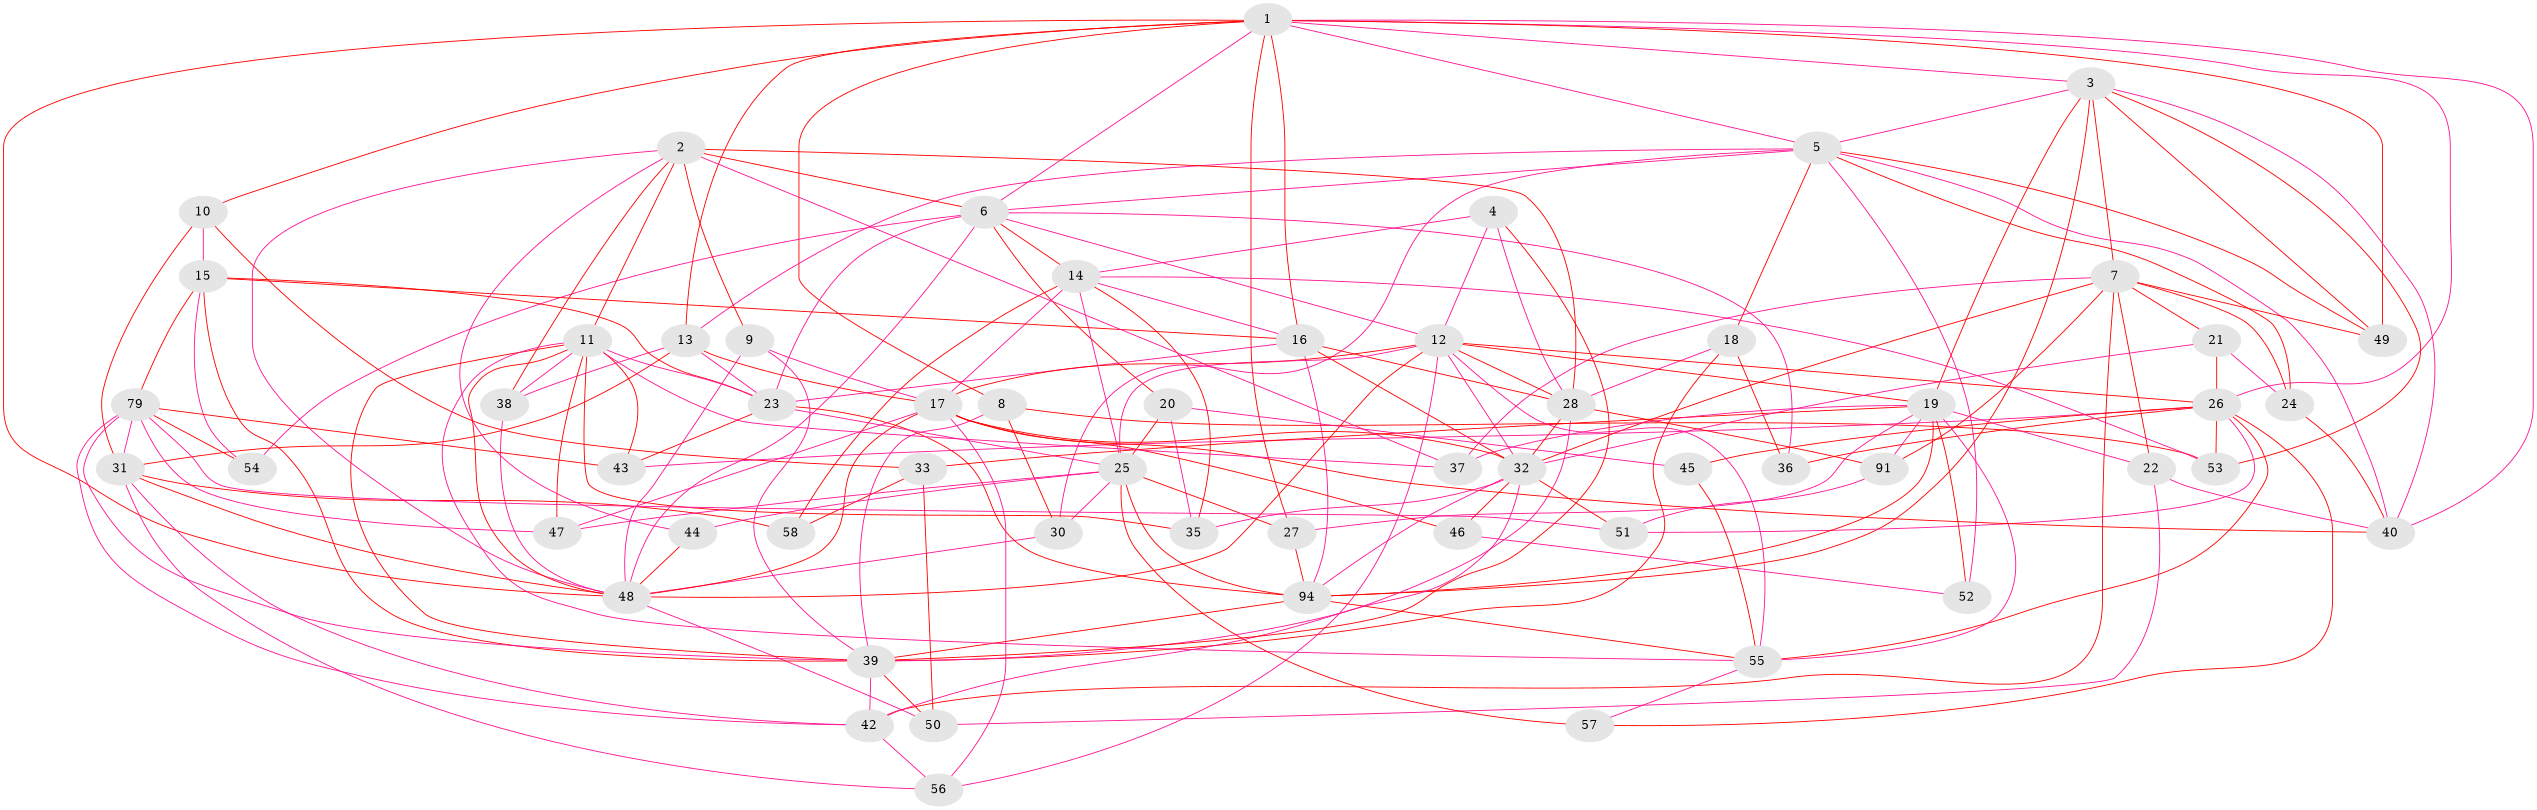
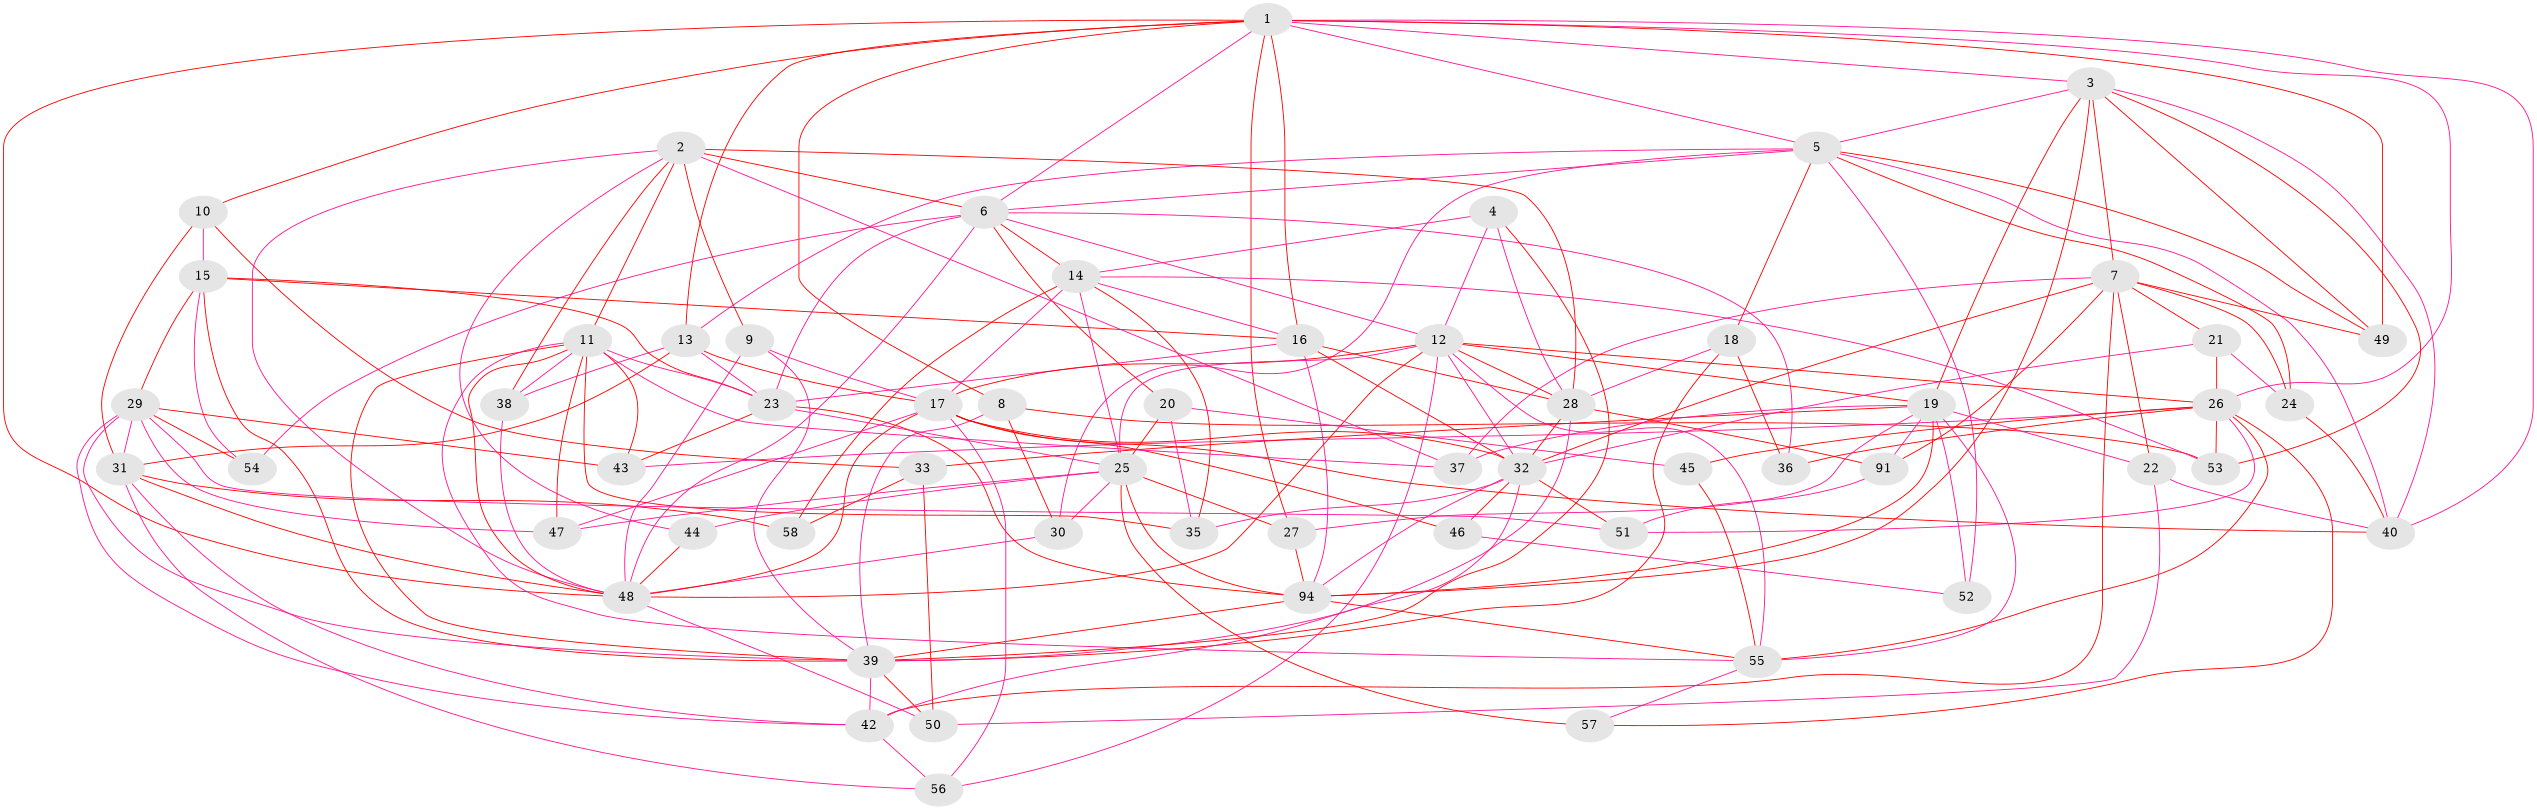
(136, 405) -> (136, 405)
(1955, 500) -> (1955, 500)
